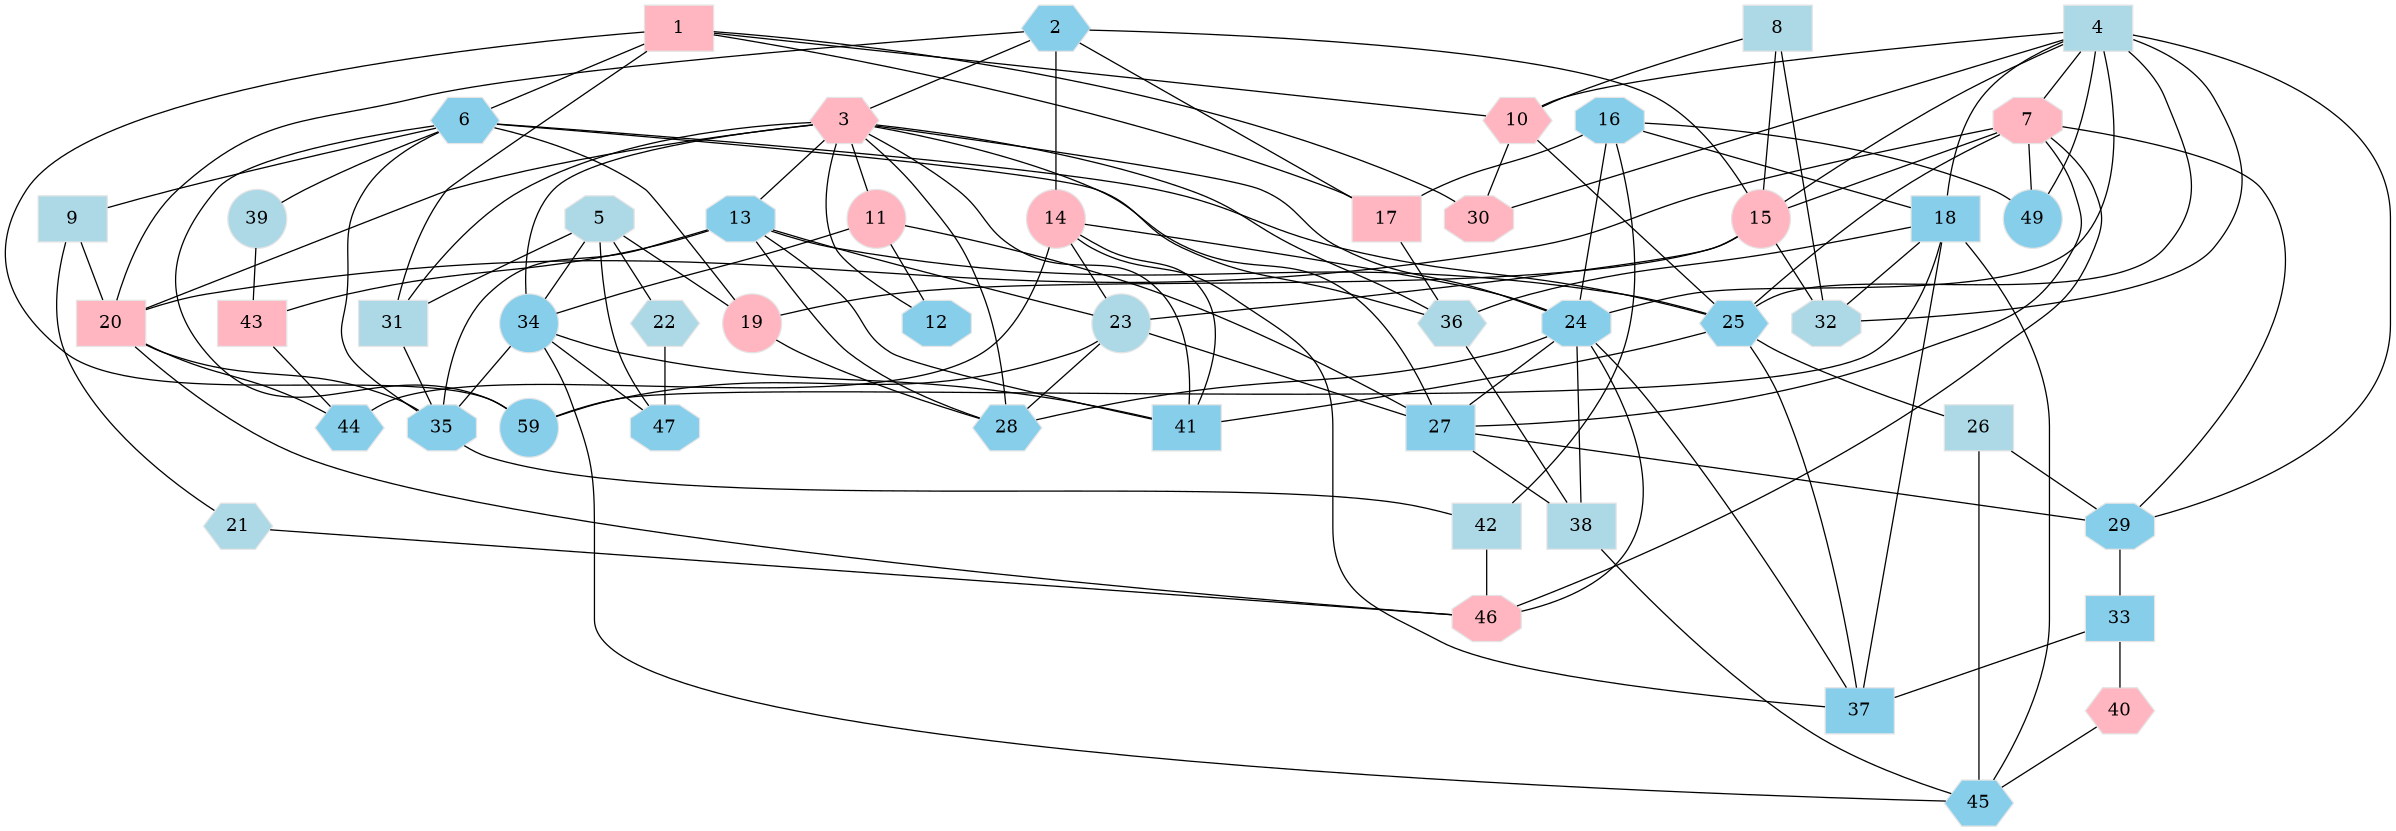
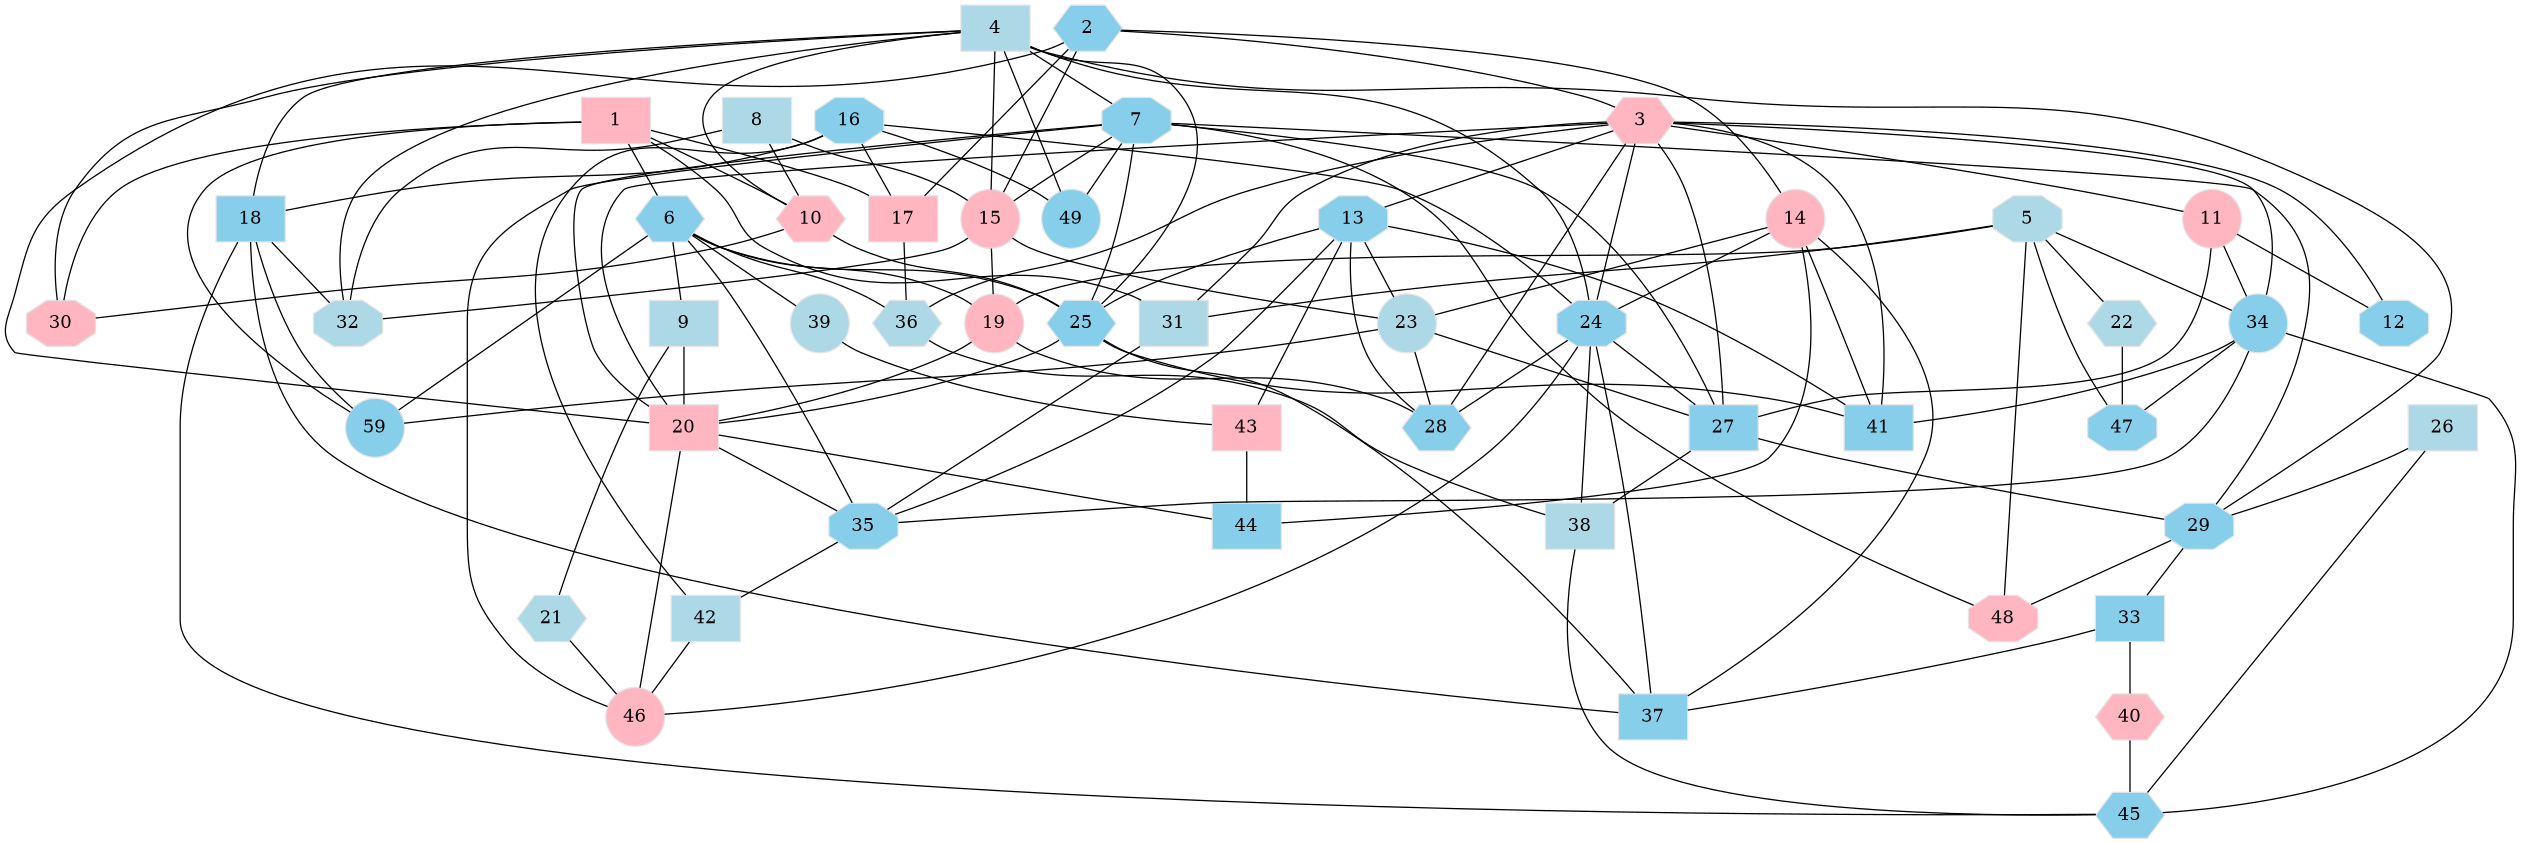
(2028, 121) -> (1136, 121)
(1693, 264) -> none
(1849, 382) -> (892, 394)
none -> (848, 391)
(350, 428) -> (1247, 526)
(1487, 619) -> (635, 717)
none -> (2003, 619)
